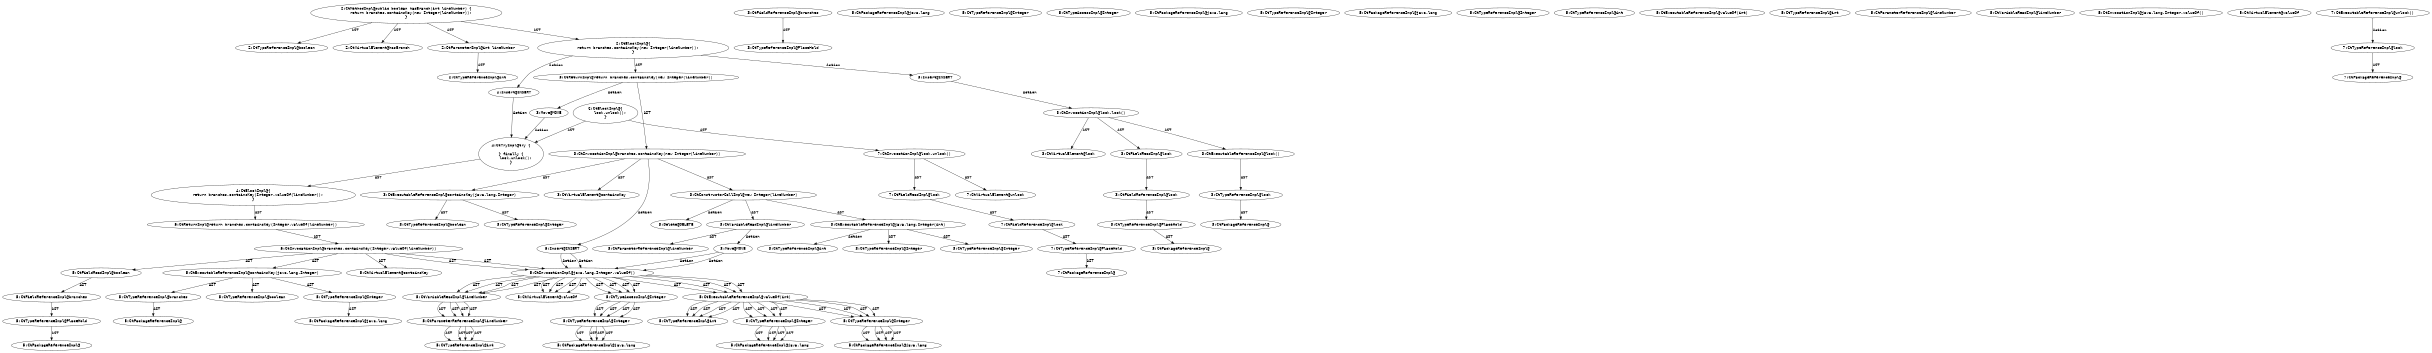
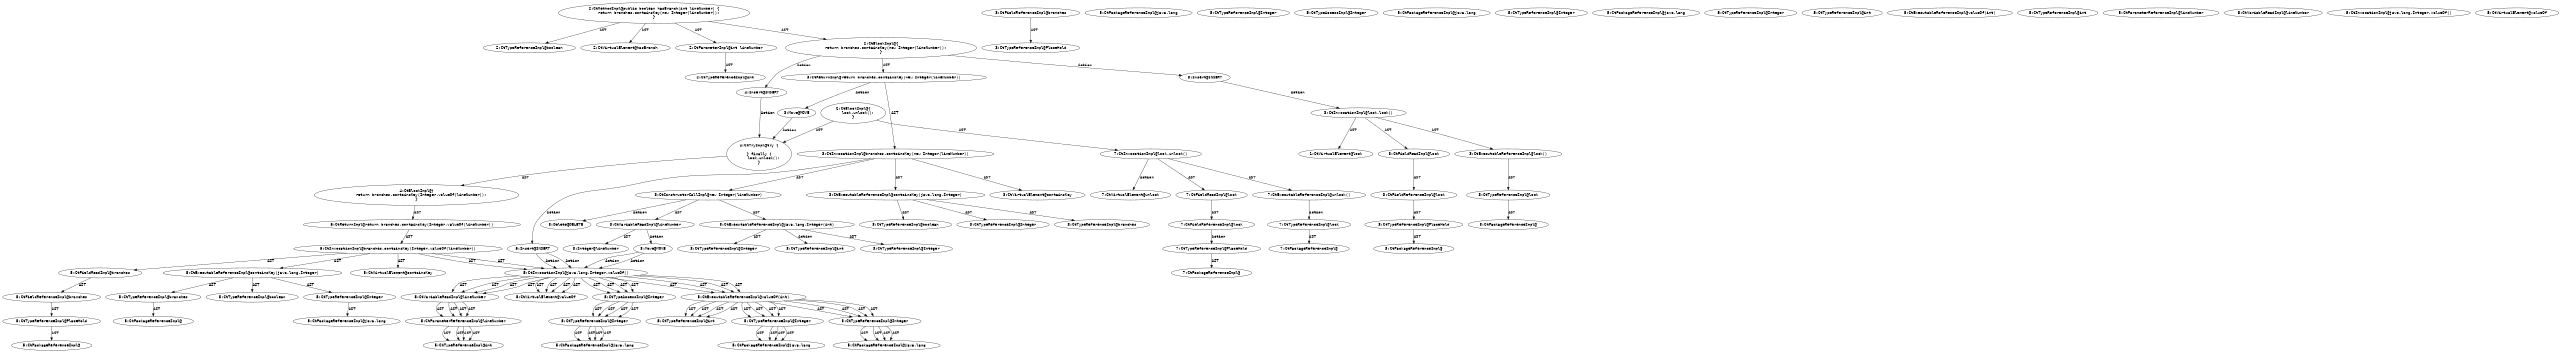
(1068, 154) -> (1336, 154)
none -> (1228, 174)
(968, 178) -> (1147, 178)
none -> (1102, 225)
(1066, 237) -> (1219, 237)
(651, 249) -> (596, 249)
(101, 273) -> (100, 273)
